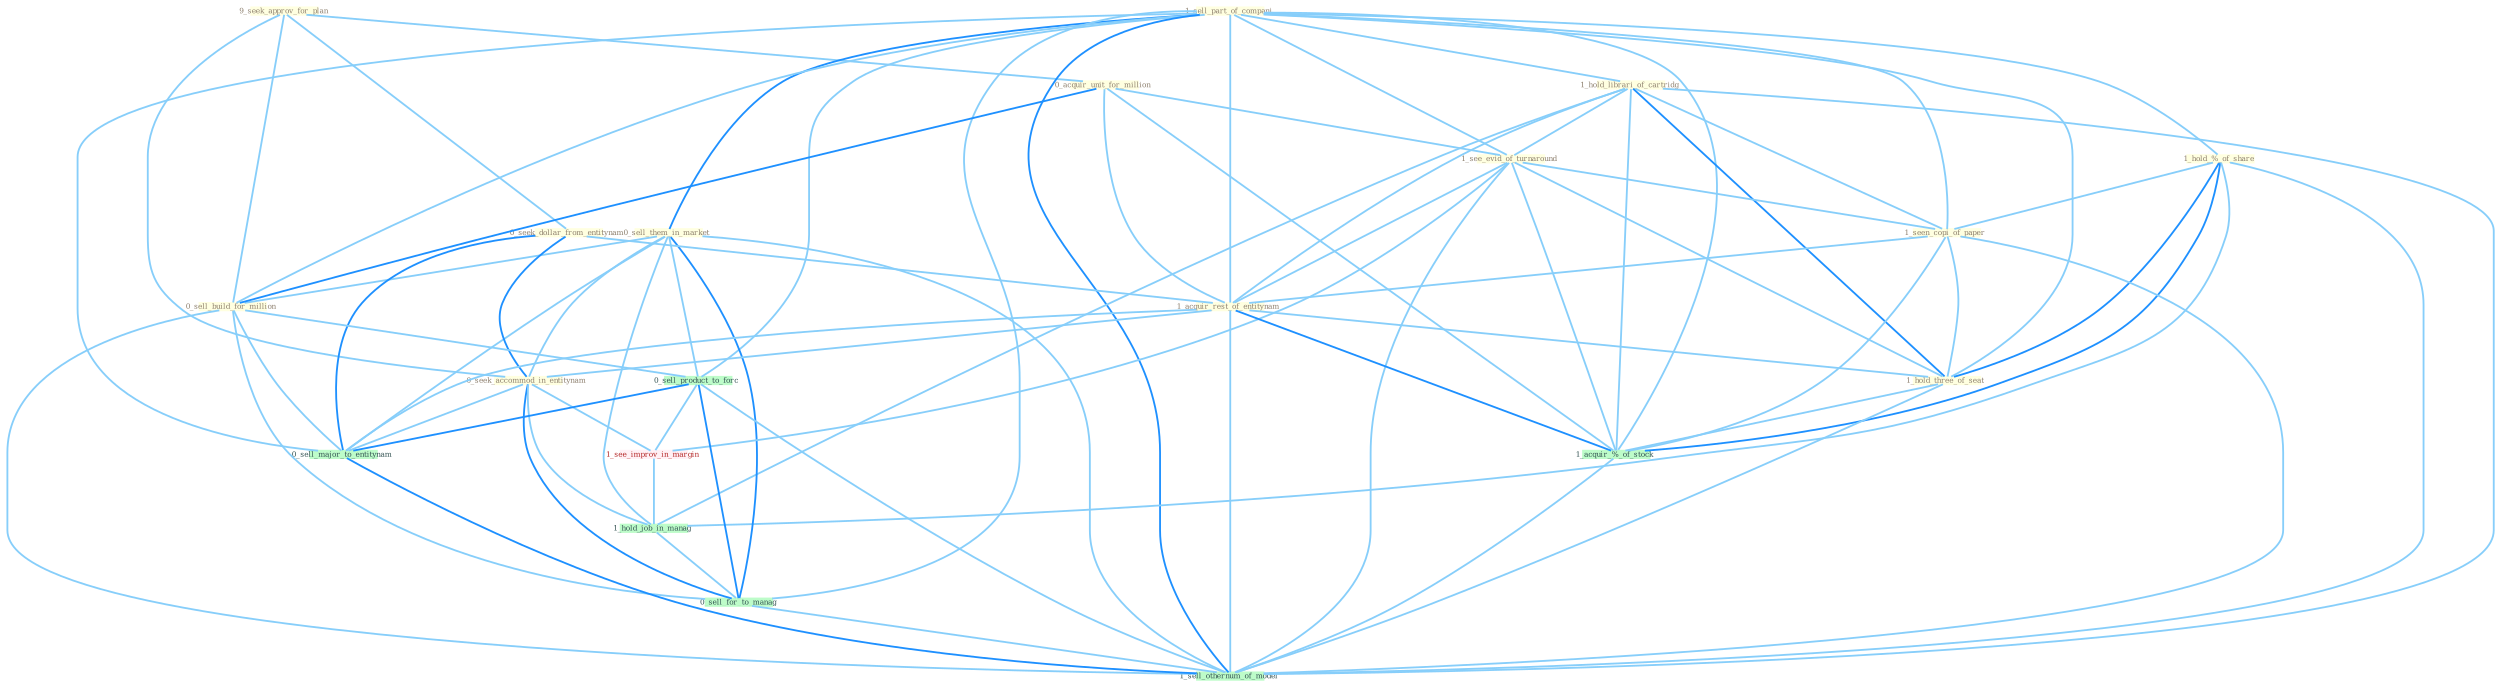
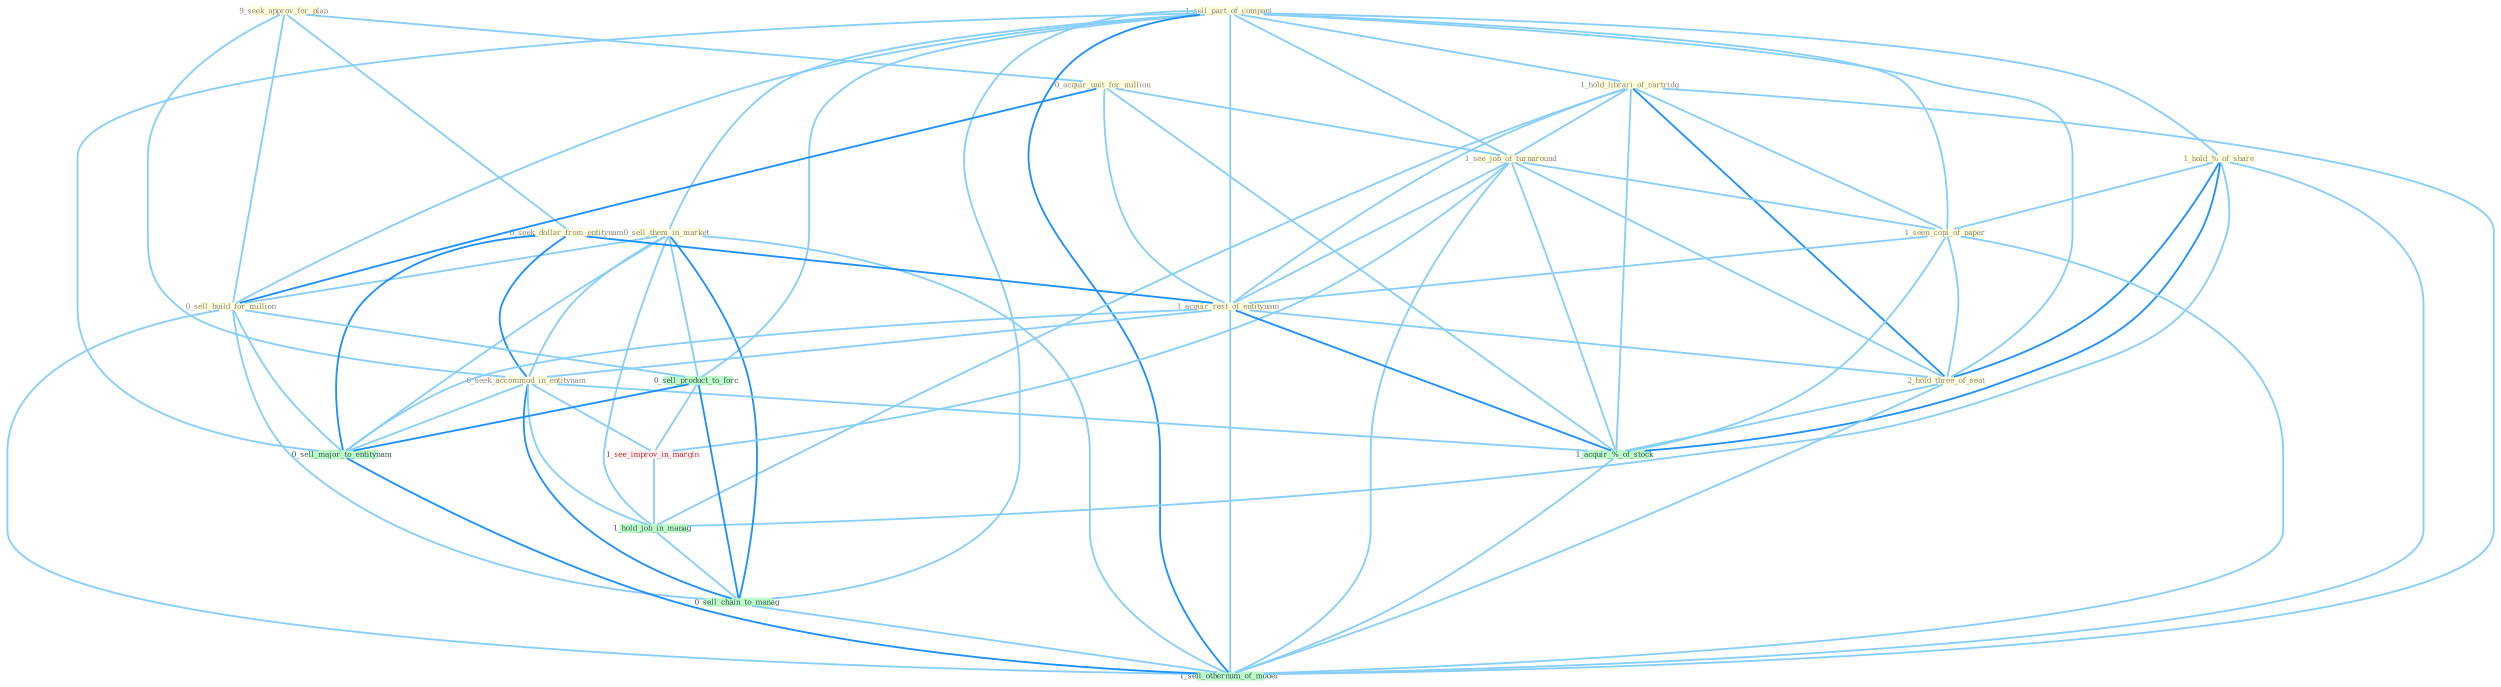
(1668, 72) -> (1047, 416)
(766, 94) -> (766, 94)
(1511, 159) -> (1511, 159)
(947, 275) -> (947, 275)
(1947, 381) -> (1947, 381)
(941, 538) -> none
(739, 602) -> (739, 602)
